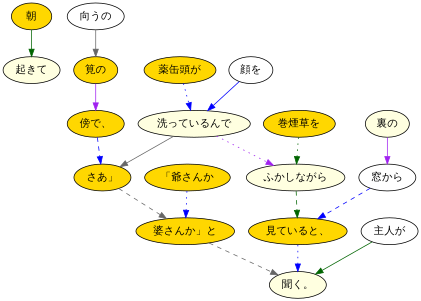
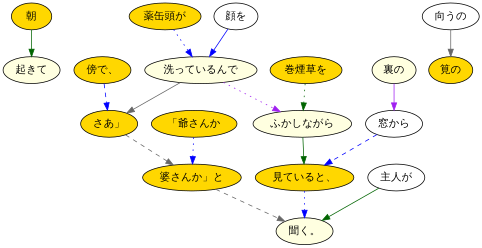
(96, 93) -> none
(297, 201) -> (303, 147)
